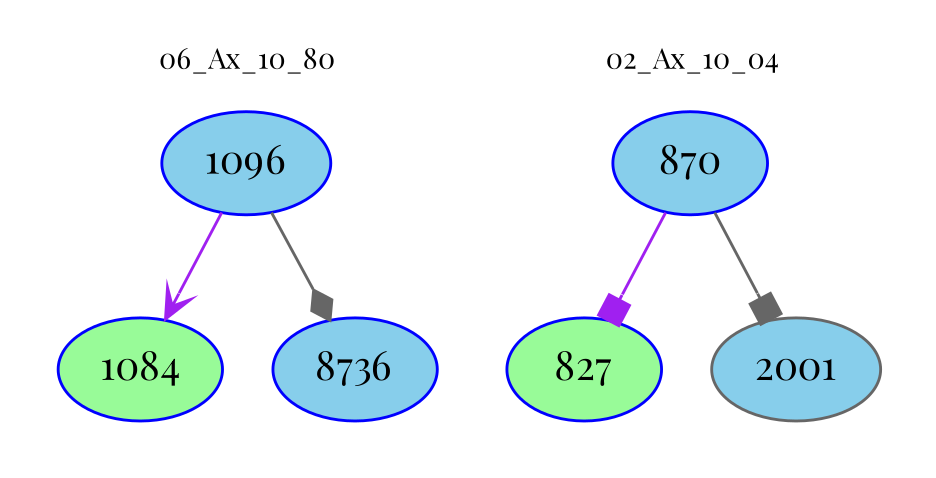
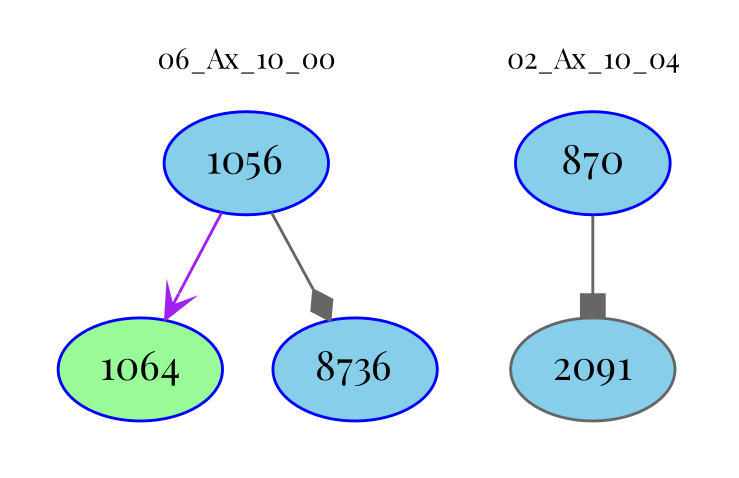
(248, 62) -> (248, 62)
(246, 163) -> (246, 163)
(140, 369) -> (140, 369)
(584, 369) -> none
(796, 369) -> (593, 369)
